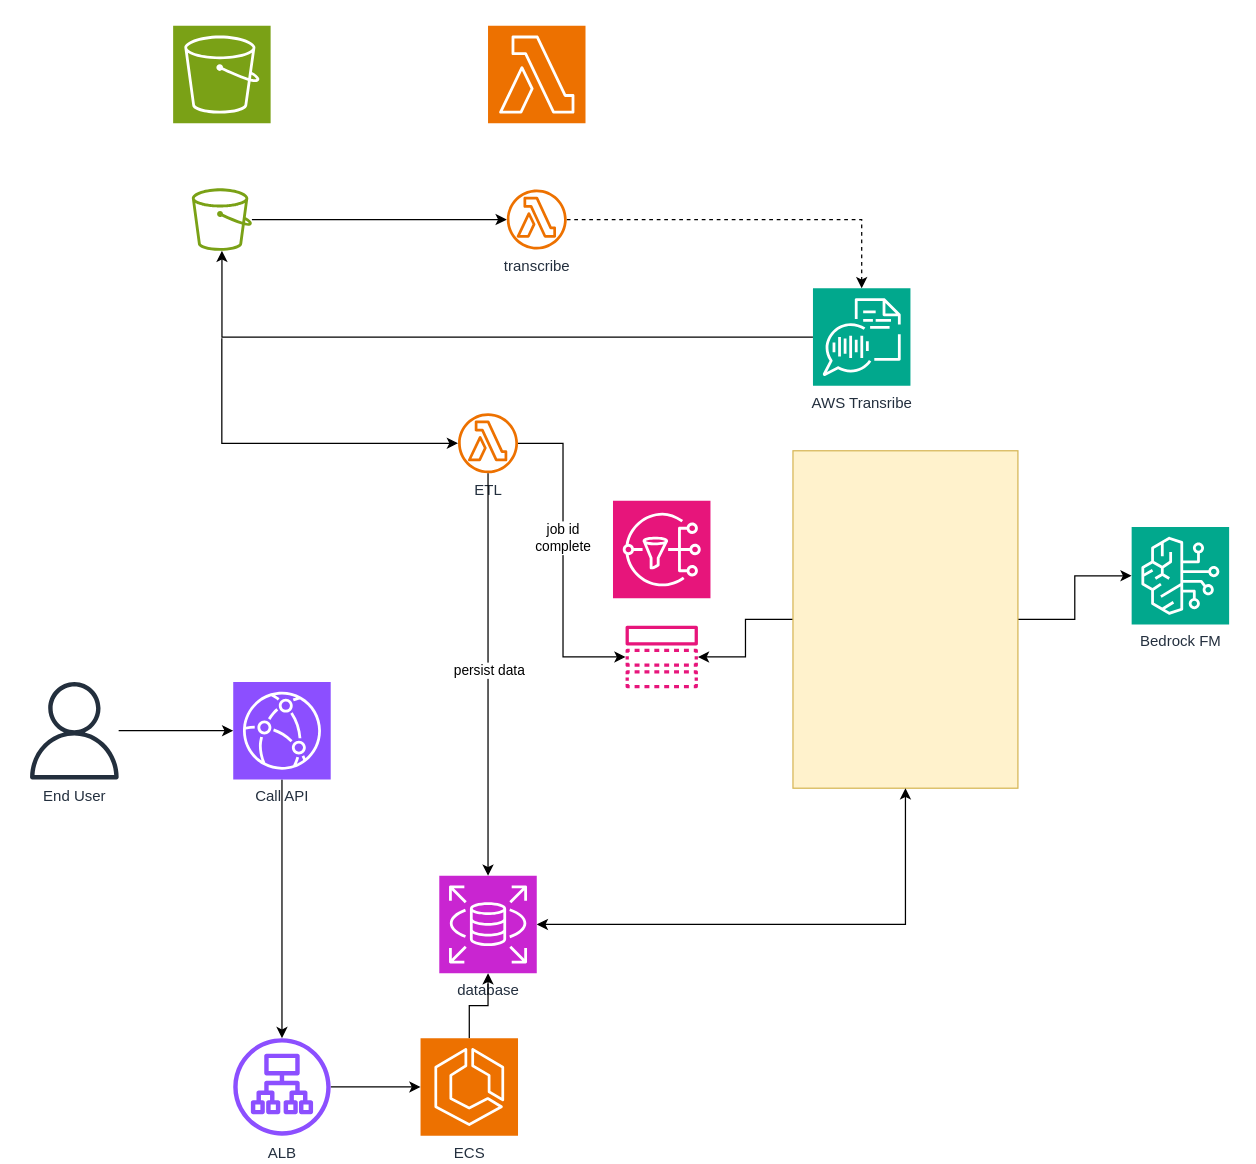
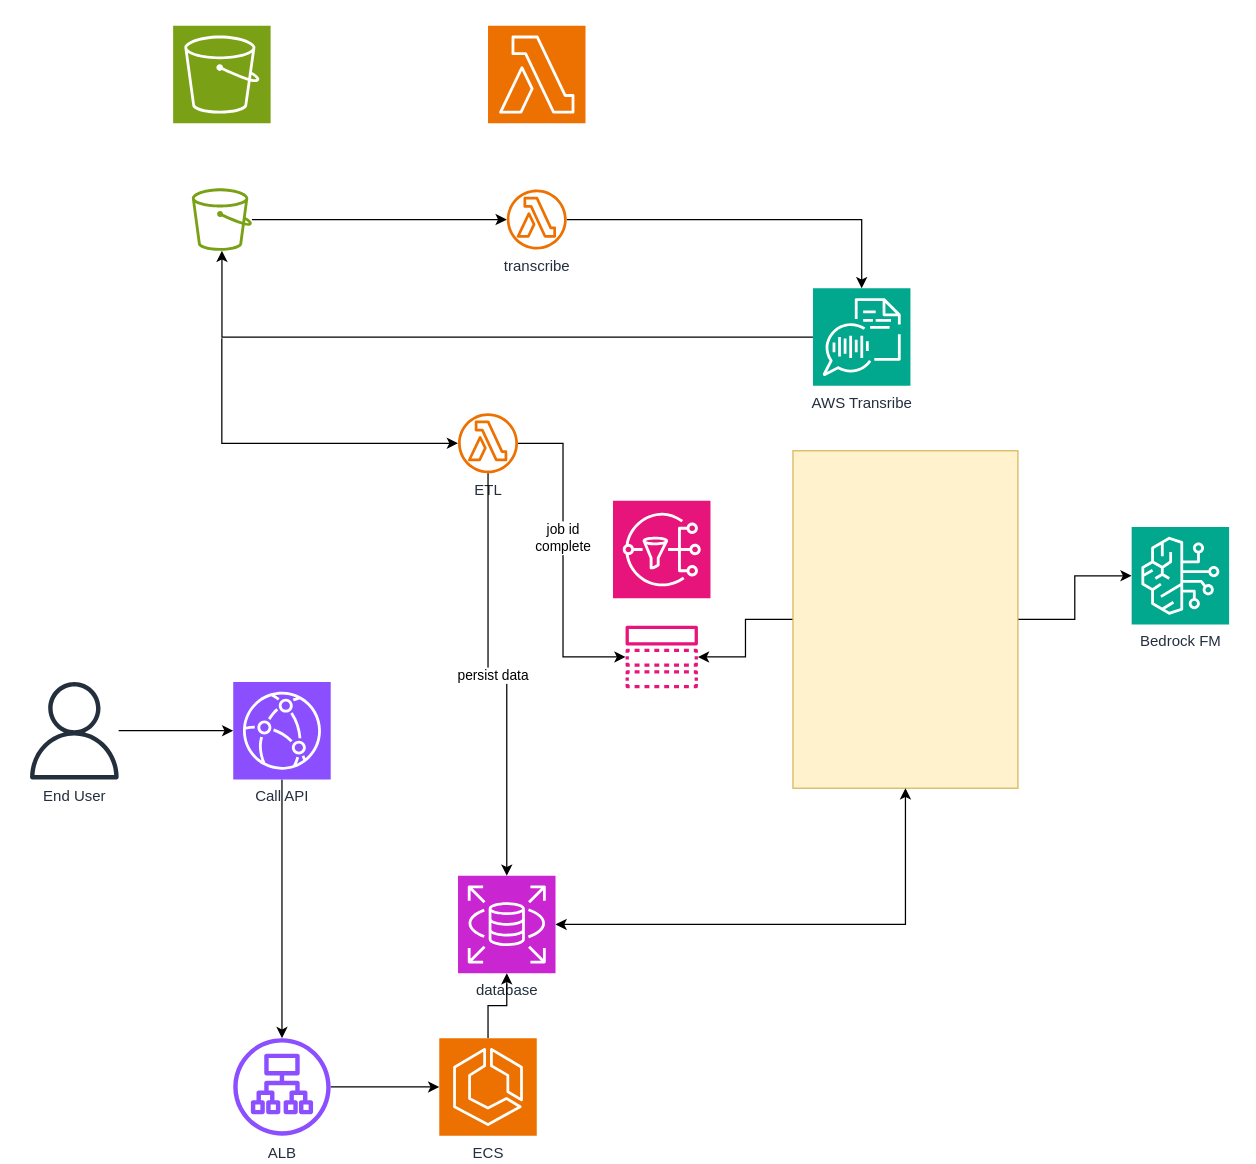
(744, 219) -> (744, 219)
(488, 924) -> (507, 924)
(469, 1087) -> (488, 1087)
